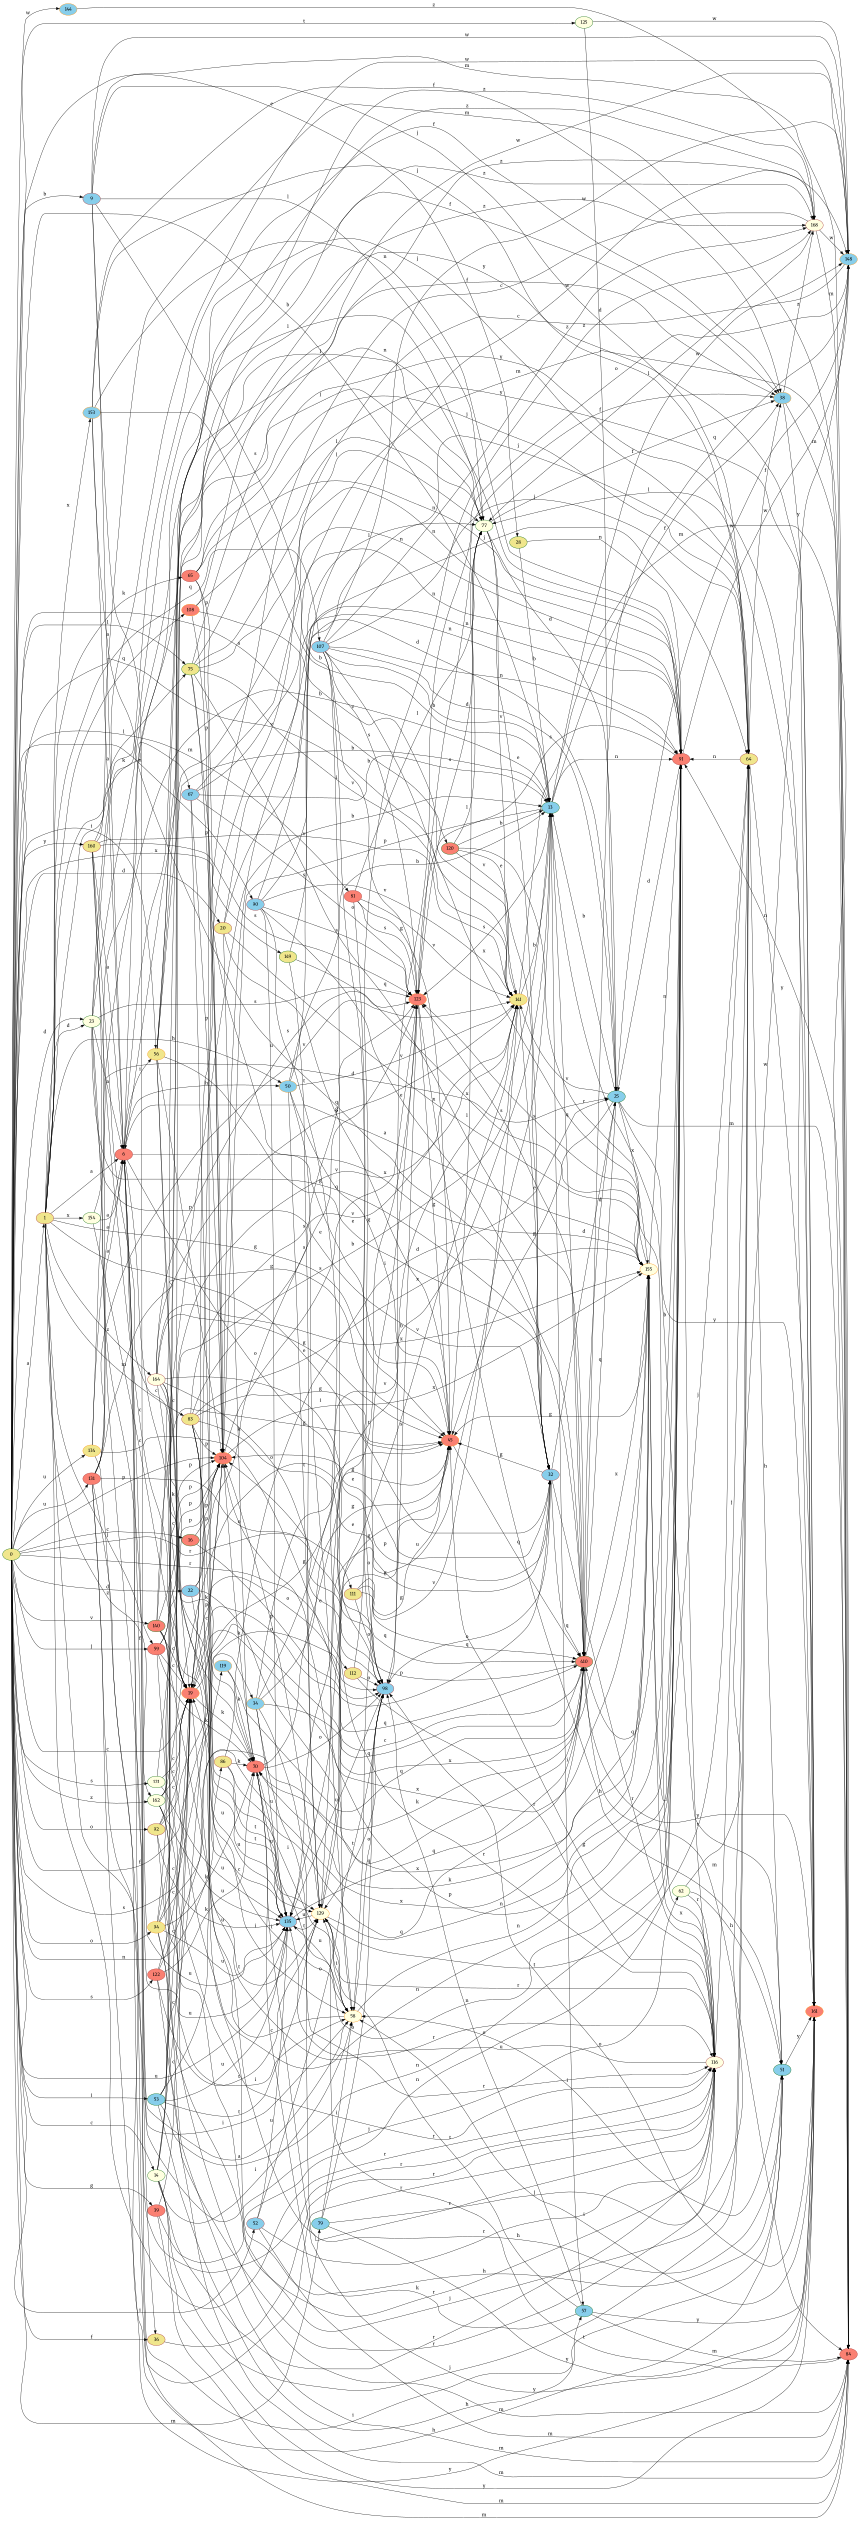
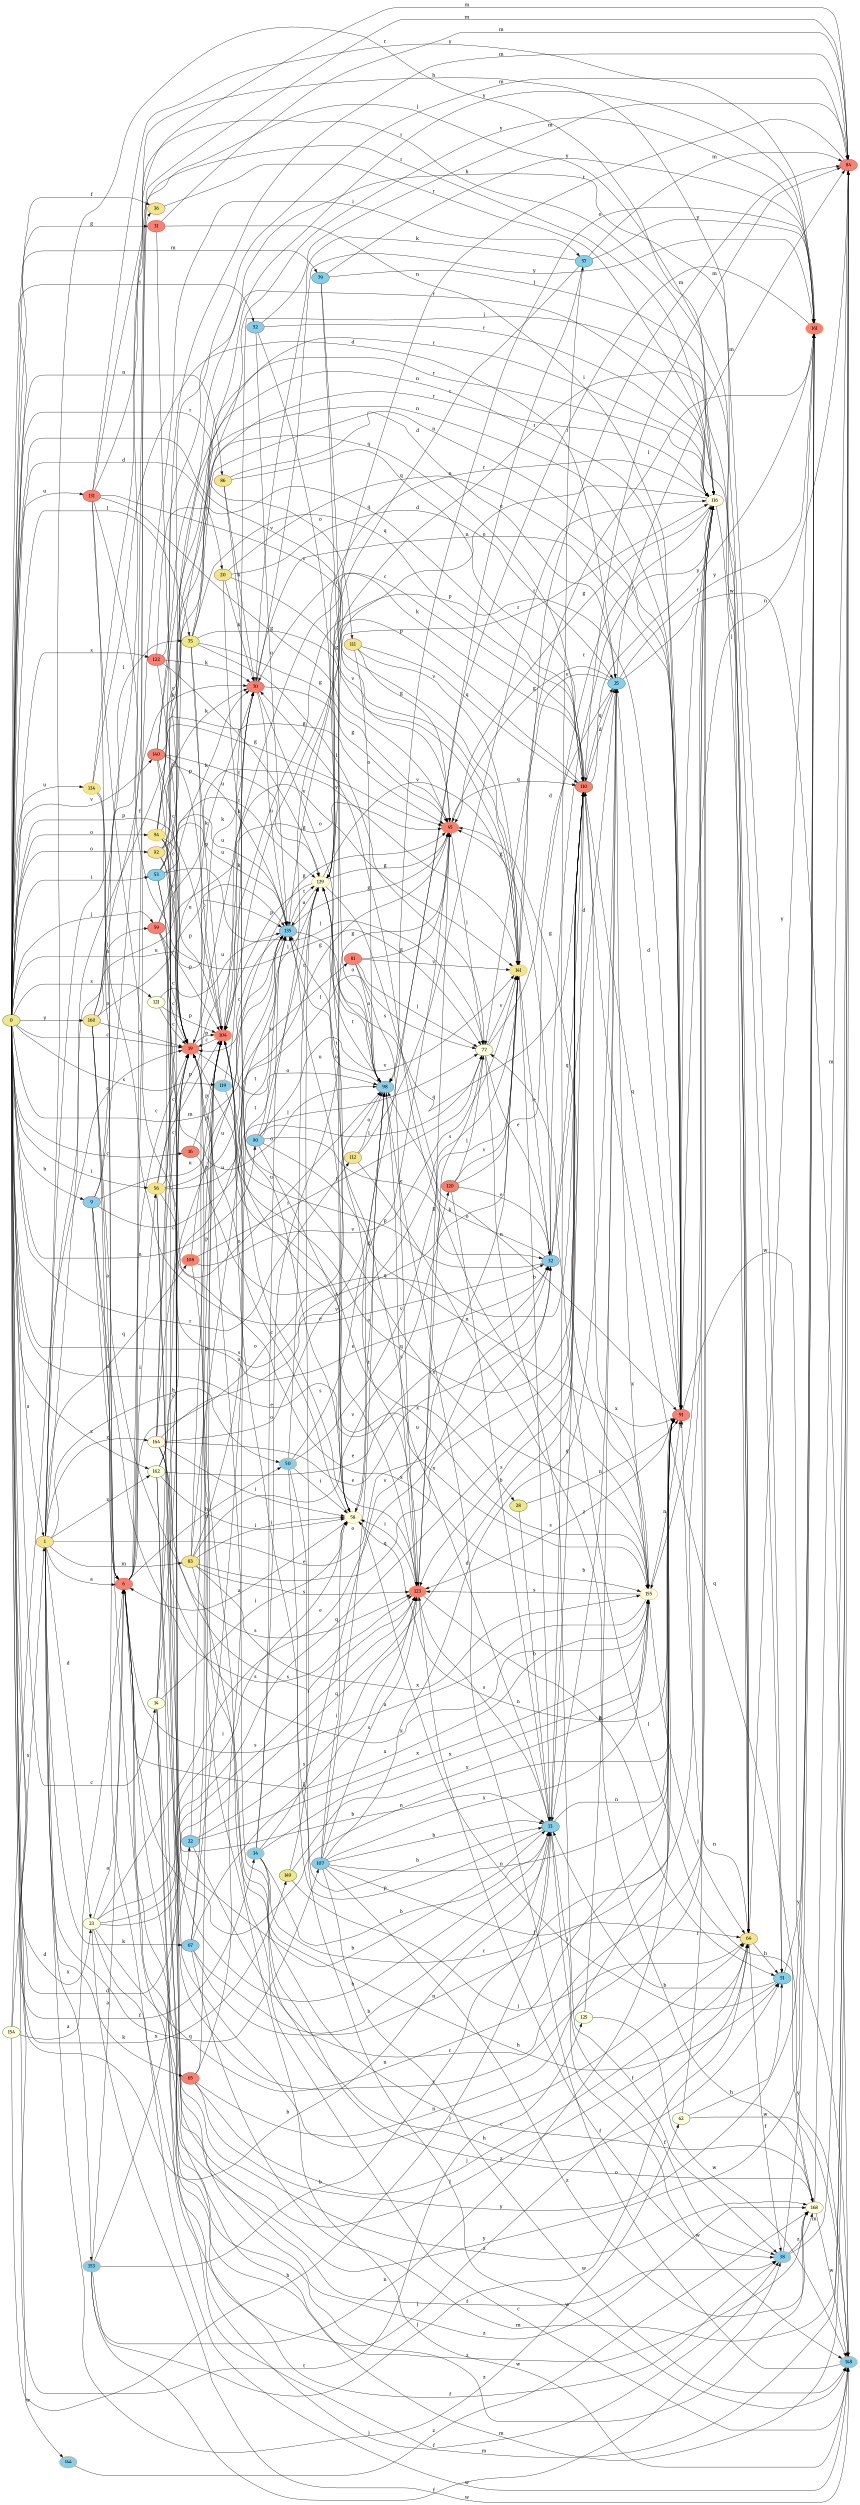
(67, 1218) -> (28, 1789)
(584, 1662) -> (584, 787)
(156, 2211) -> (156, 226)
